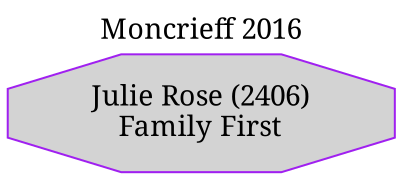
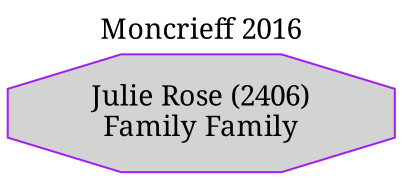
(201, 113) -> (201, 113)
